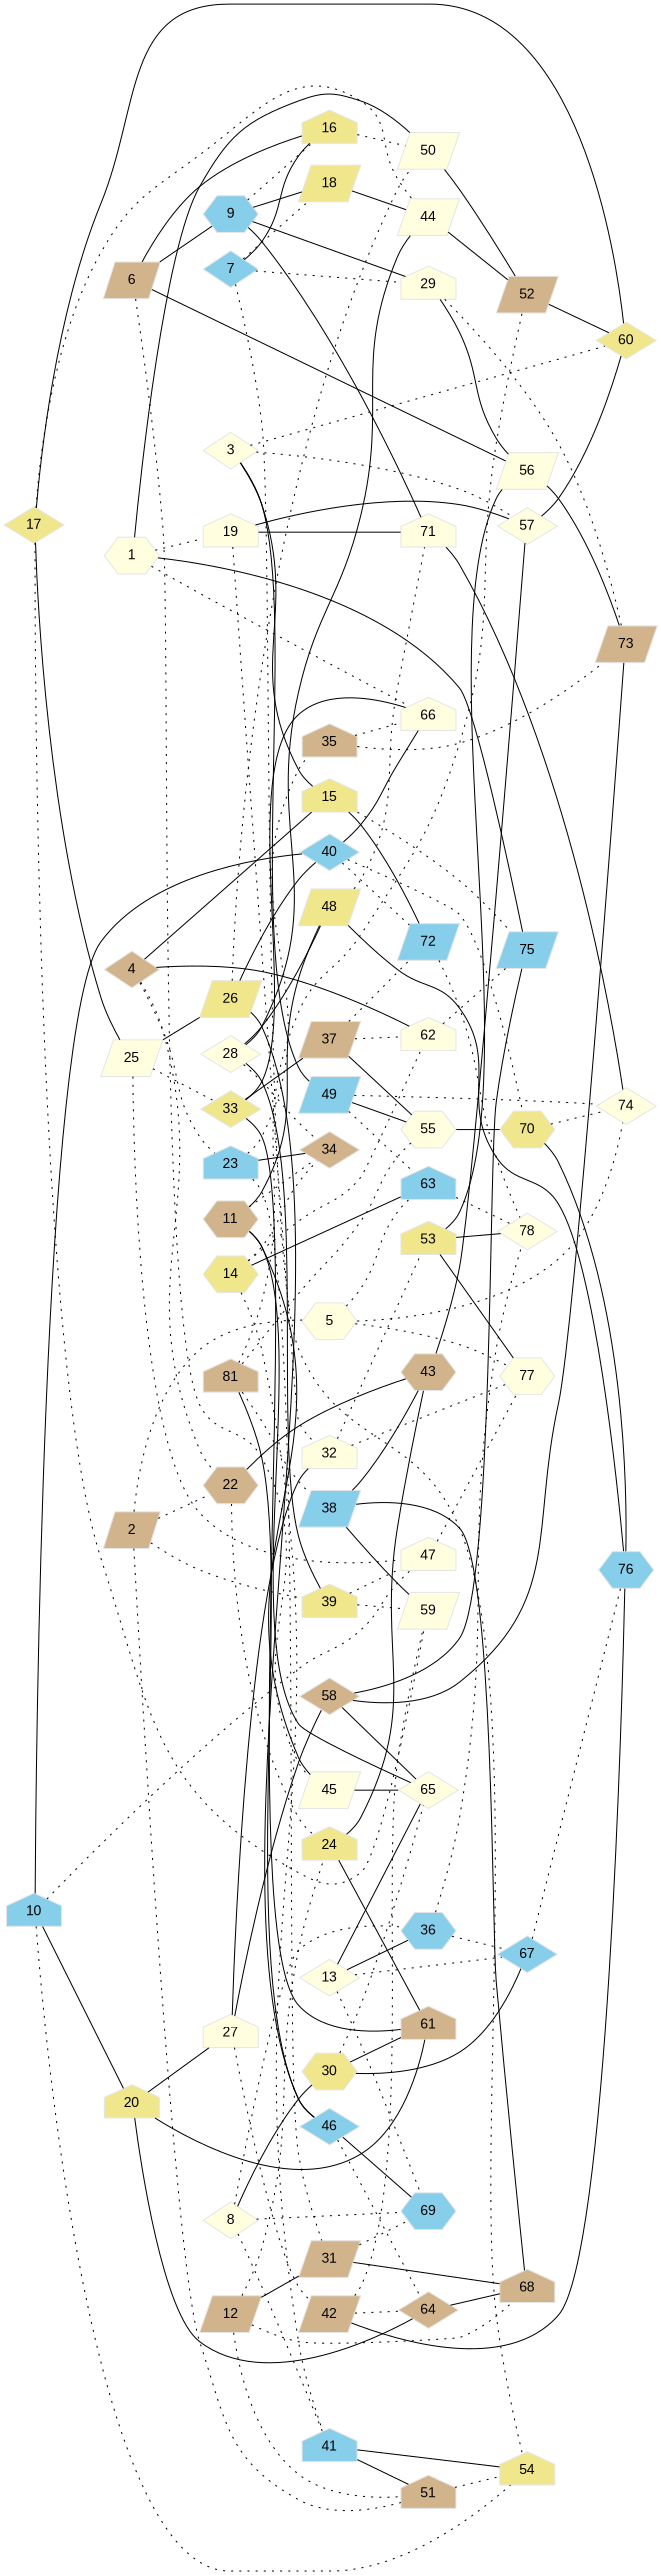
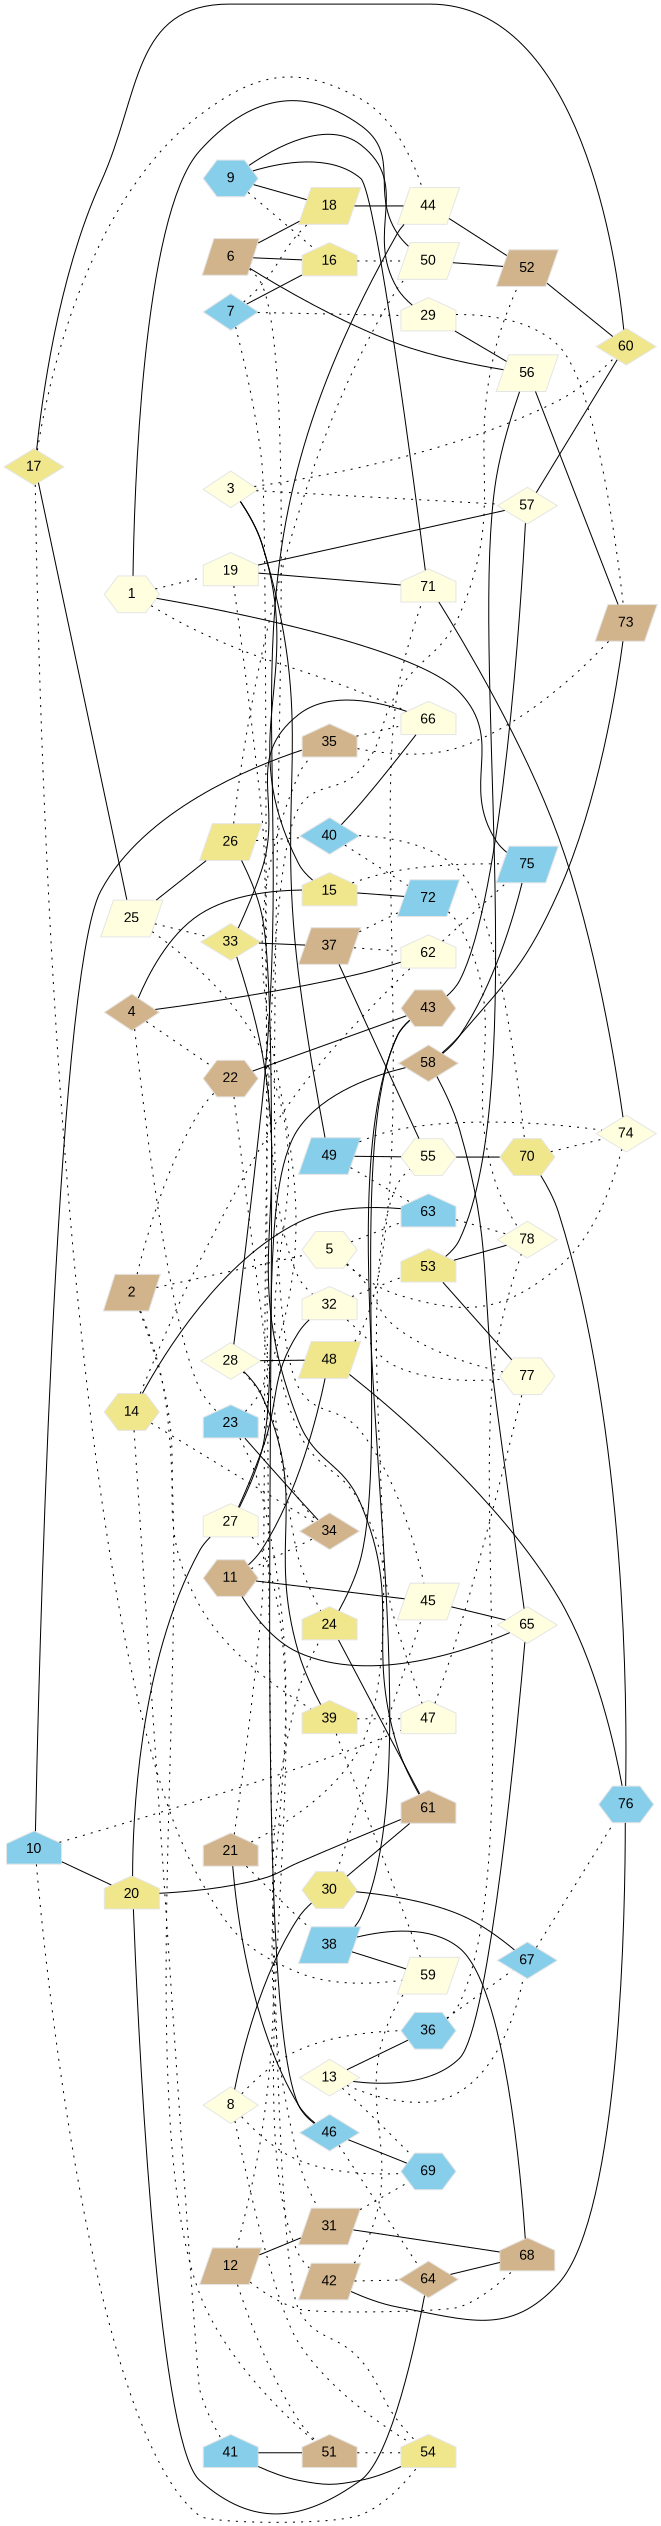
(186, 244) -> (279, 232)
(280, 906) -> (279, 839)
(51, 1303) -> (58, 1234)
(231, 1377) -> (231, 1851)
(400, 1887) -> (379, 1746)
(279, 2327) -> (286, 2315)
